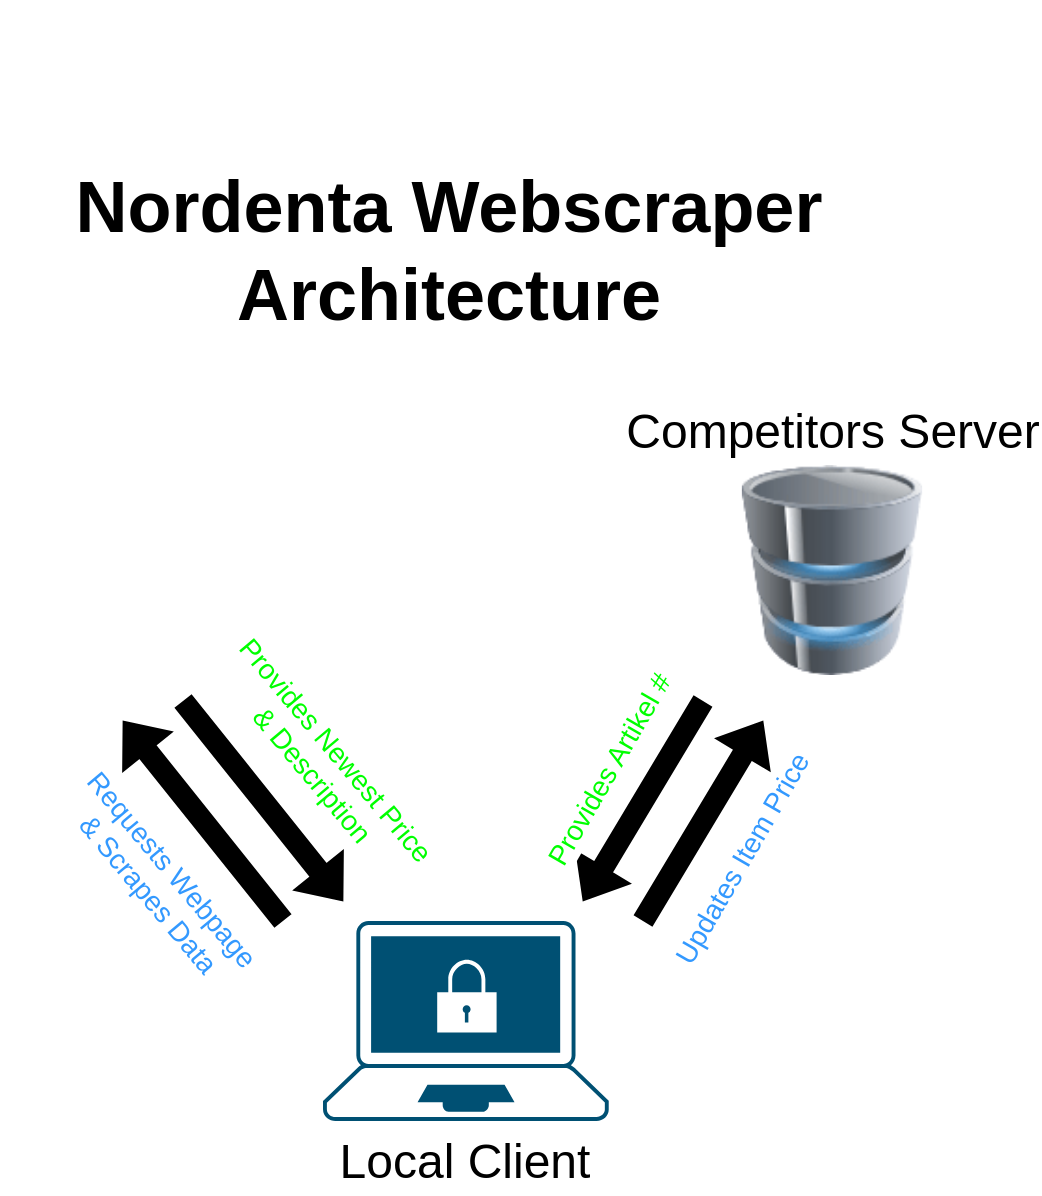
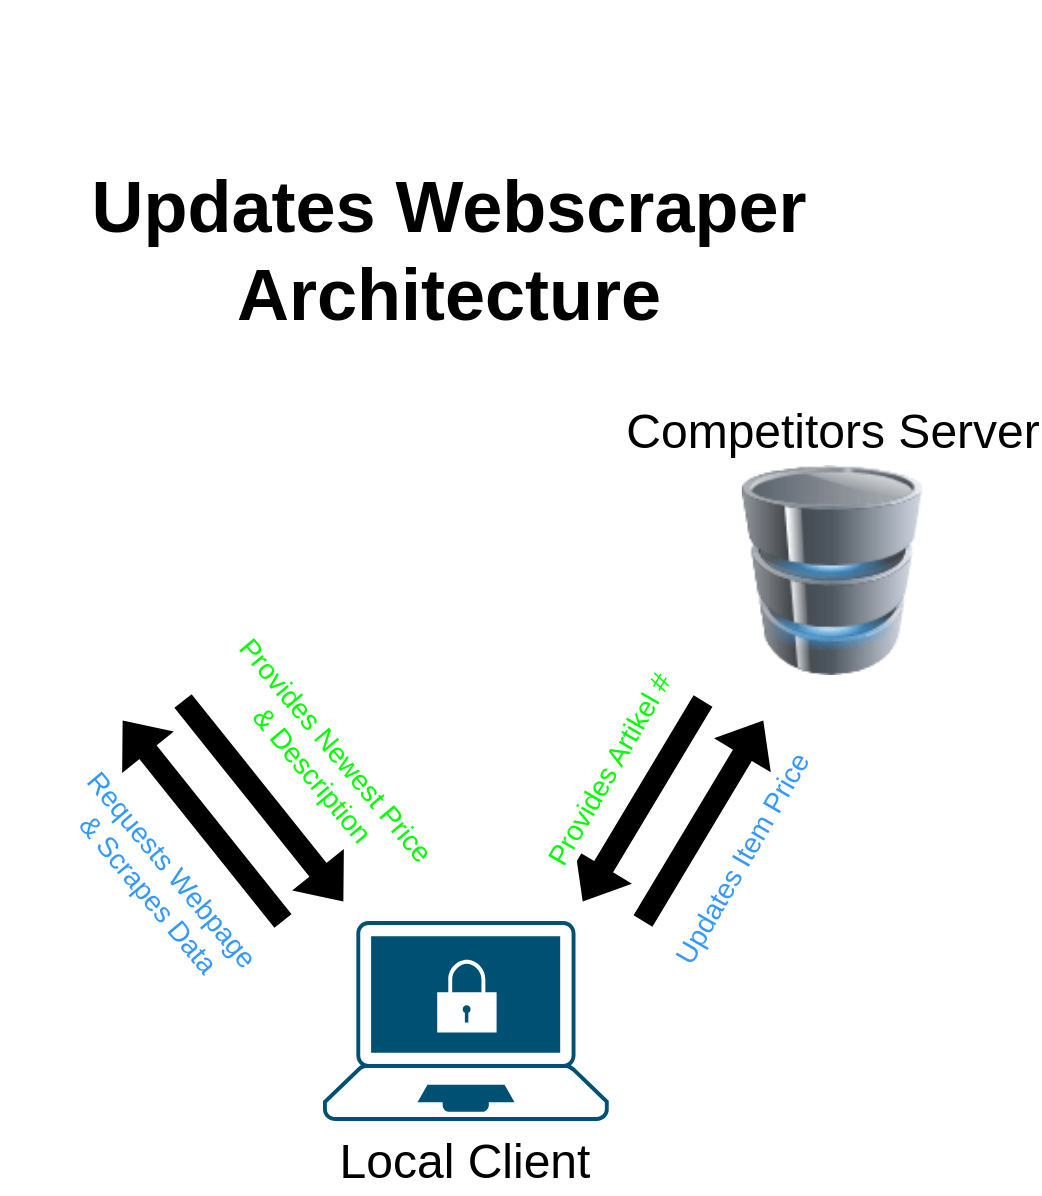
(450, 251) -> (450, 251)
